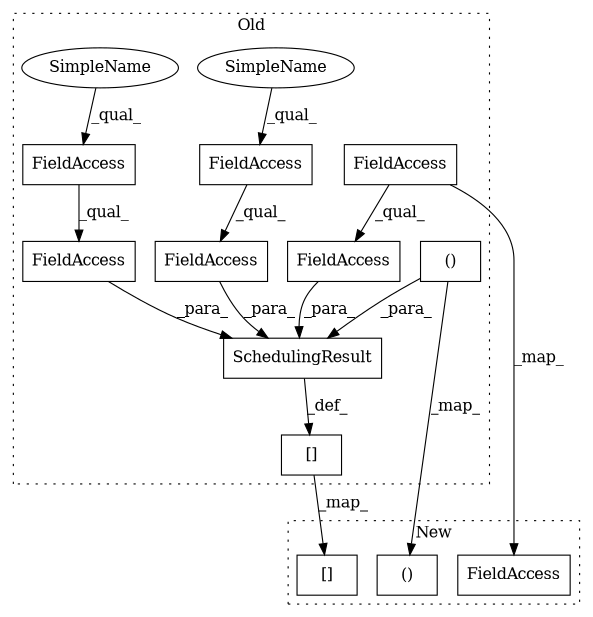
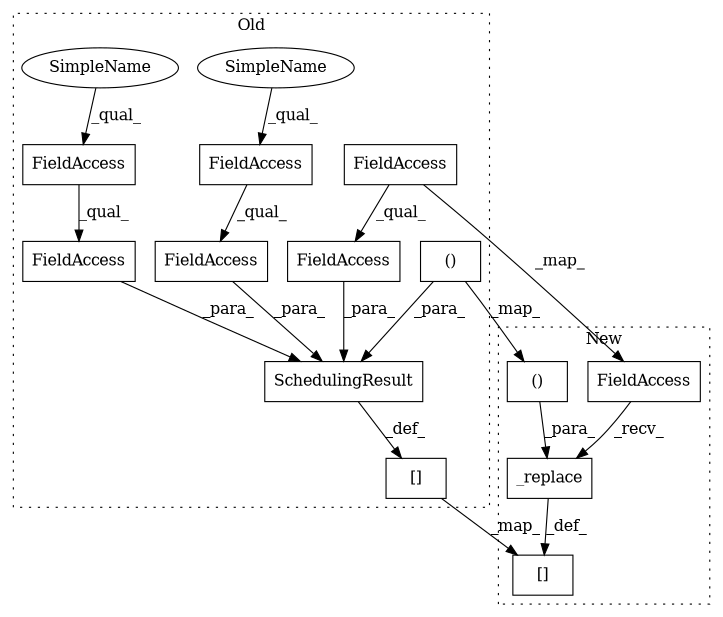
none -> (550, 478)
